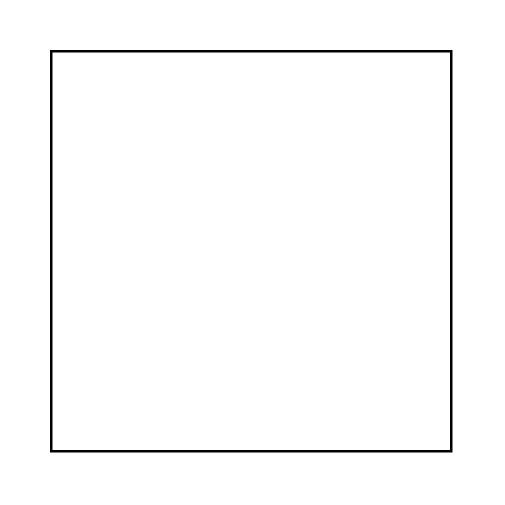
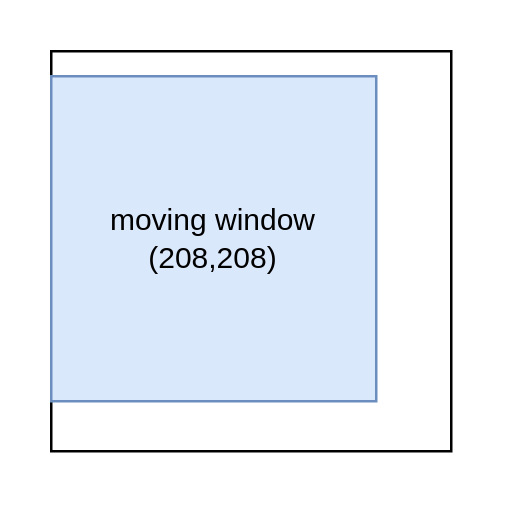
none -> (214, 239)
